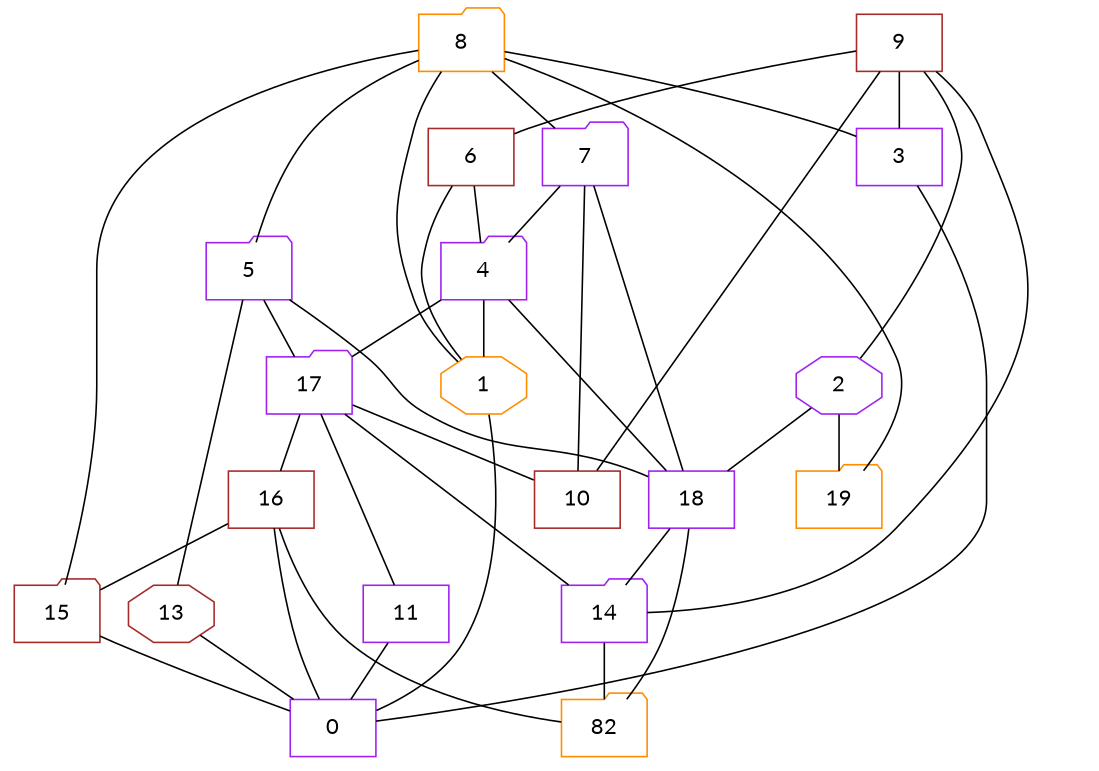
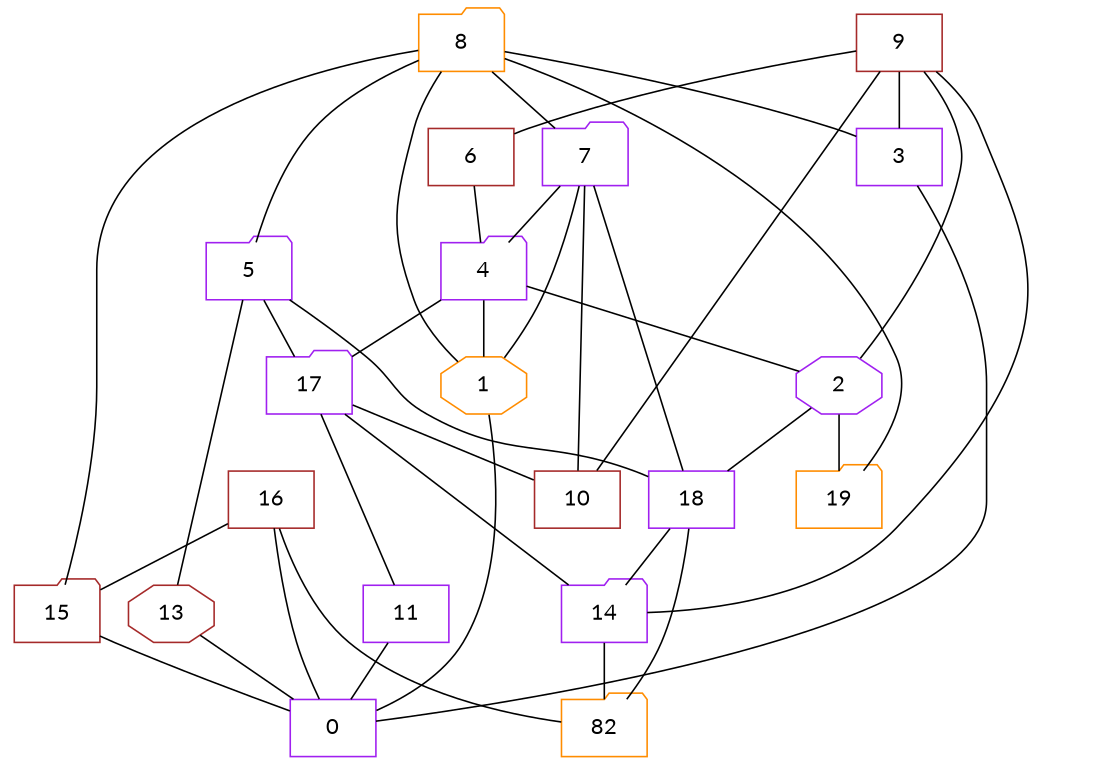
(422, 275) -> (551, 276)
(592, 390) -> (663, 329)
(290, 443) -> none
